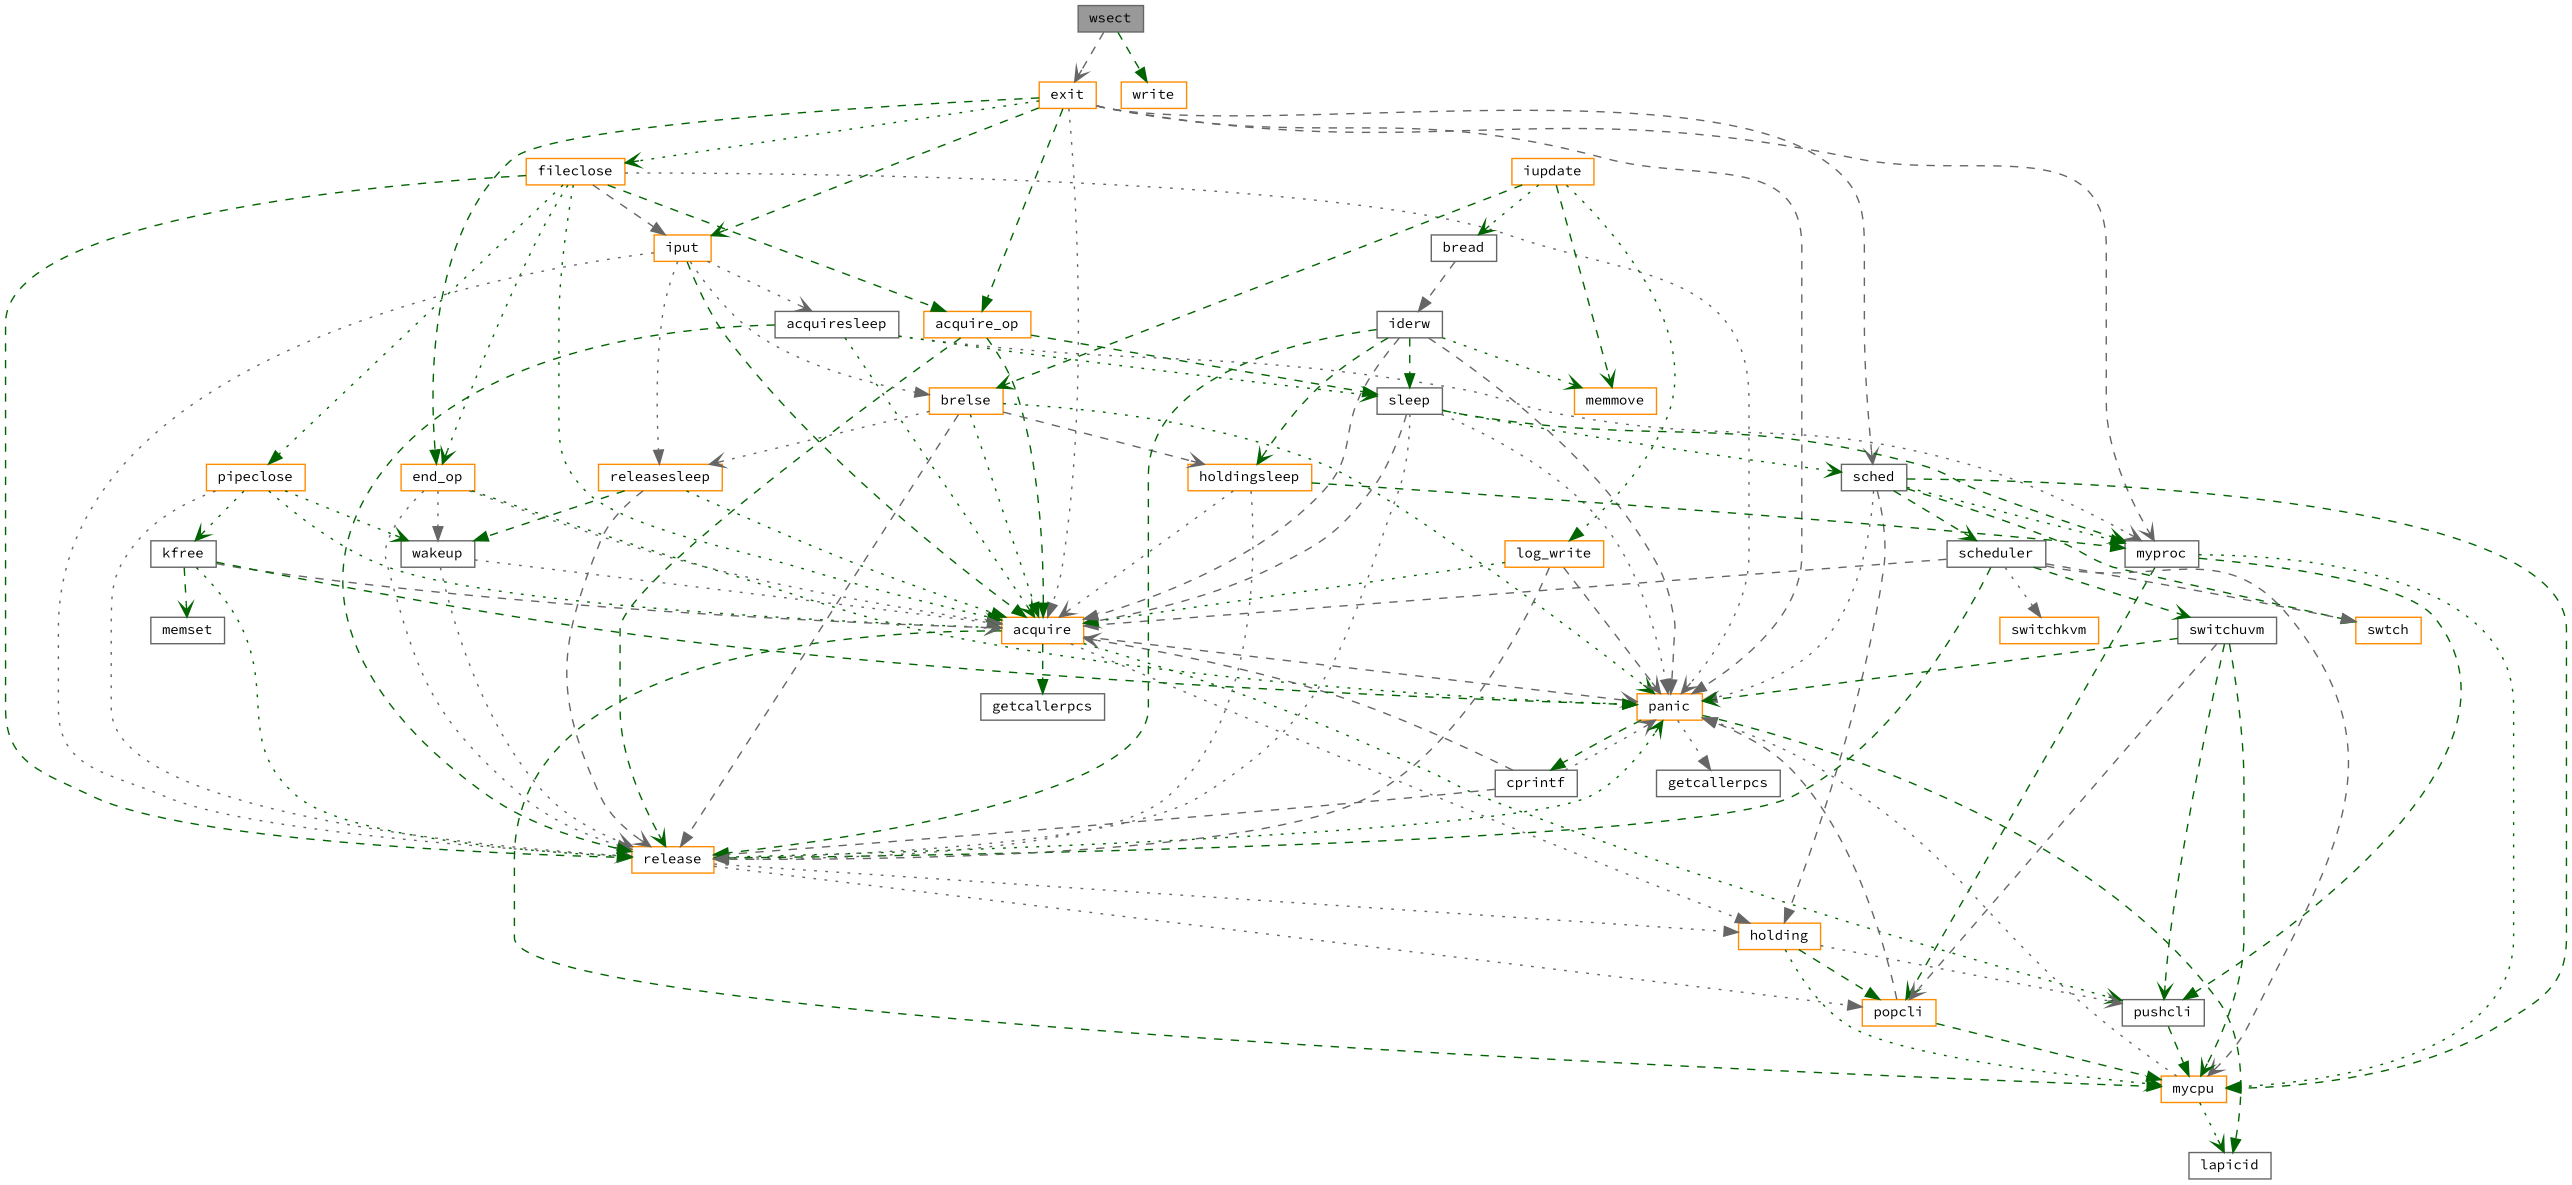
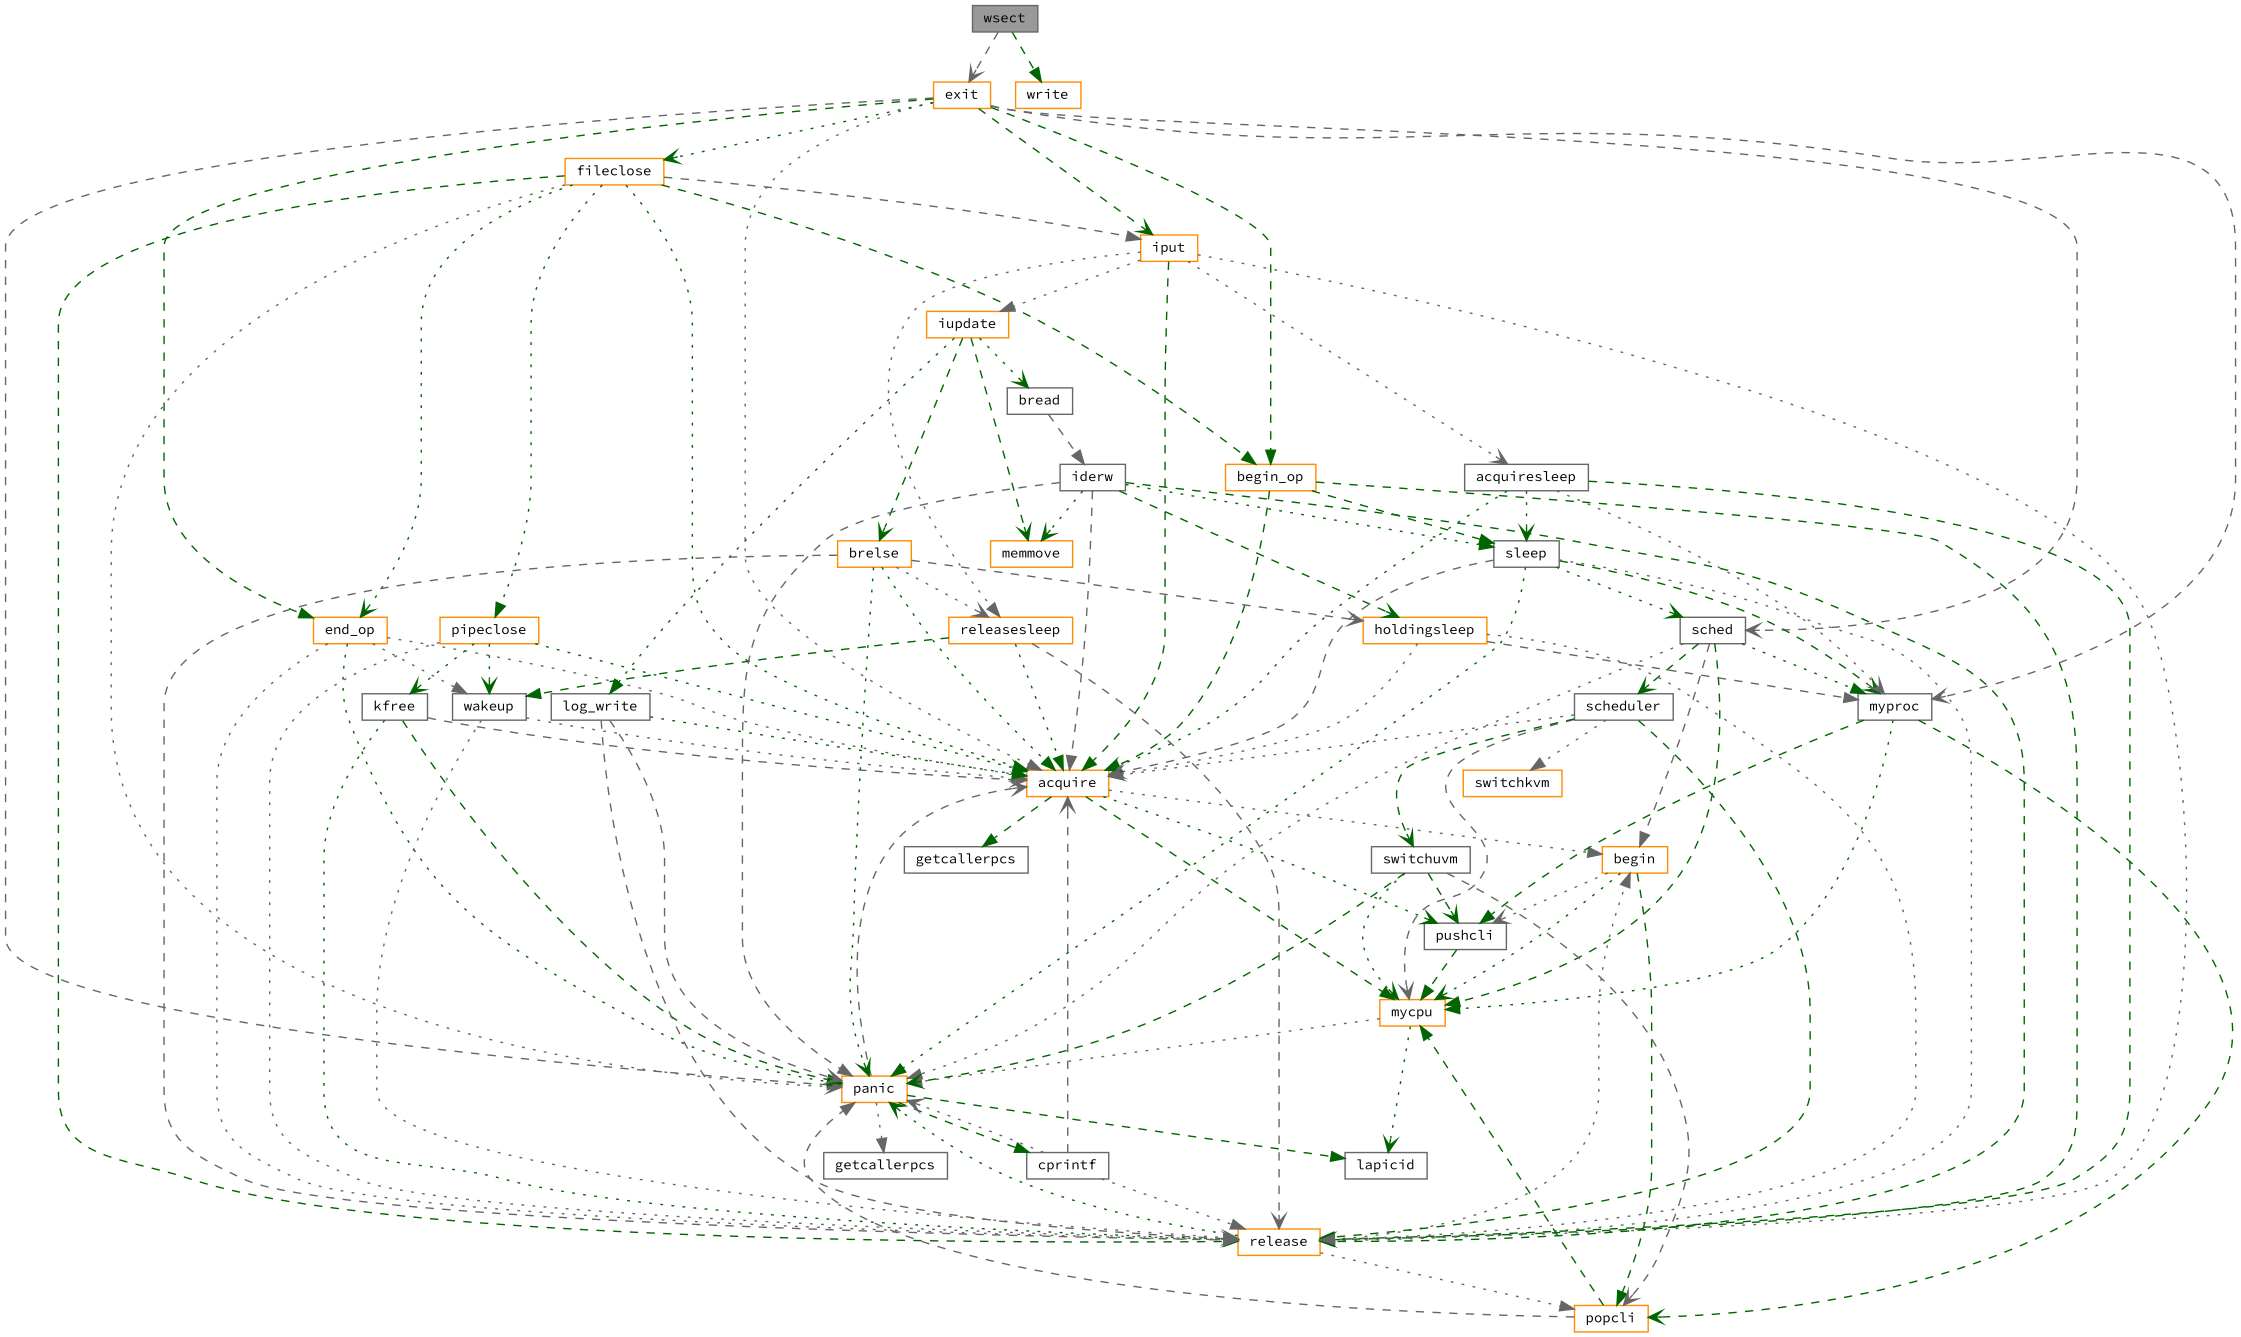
(977, 325) -> (1271, 478)
(787, 352) -> (1077, 283)
(1410, 356) -> (1303, 515)
(1711, 511) -> (1683, 672)
(1605, 528) -> (1220, 846)
(1554, 554) -> (601, 707)
(1501, 594) -> (1337, 746)
(188, 630) -> none
(2388, 630) -> none
(1353, 668) -> (869, 891)
(1188, 817) -> (1167, 1202)
(2244, 856) -> (1364, 928)
(1780, 936) -> (1635, 860)
